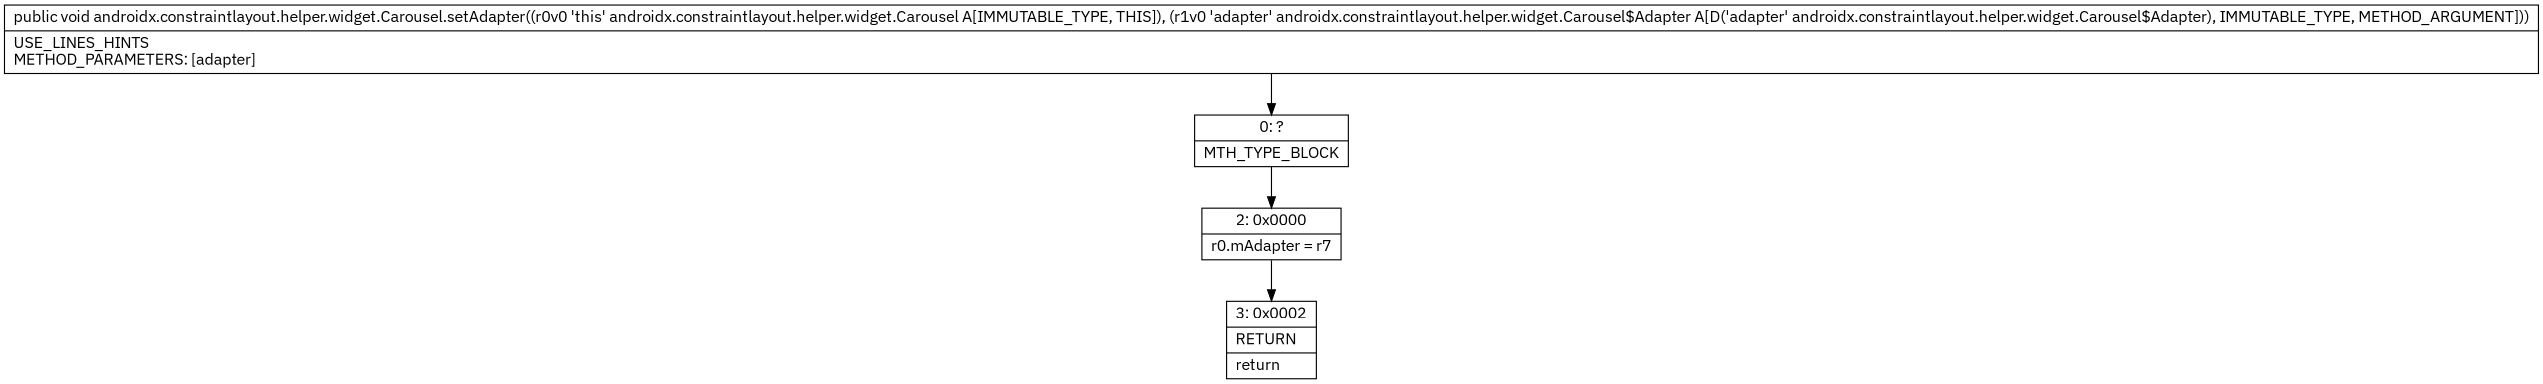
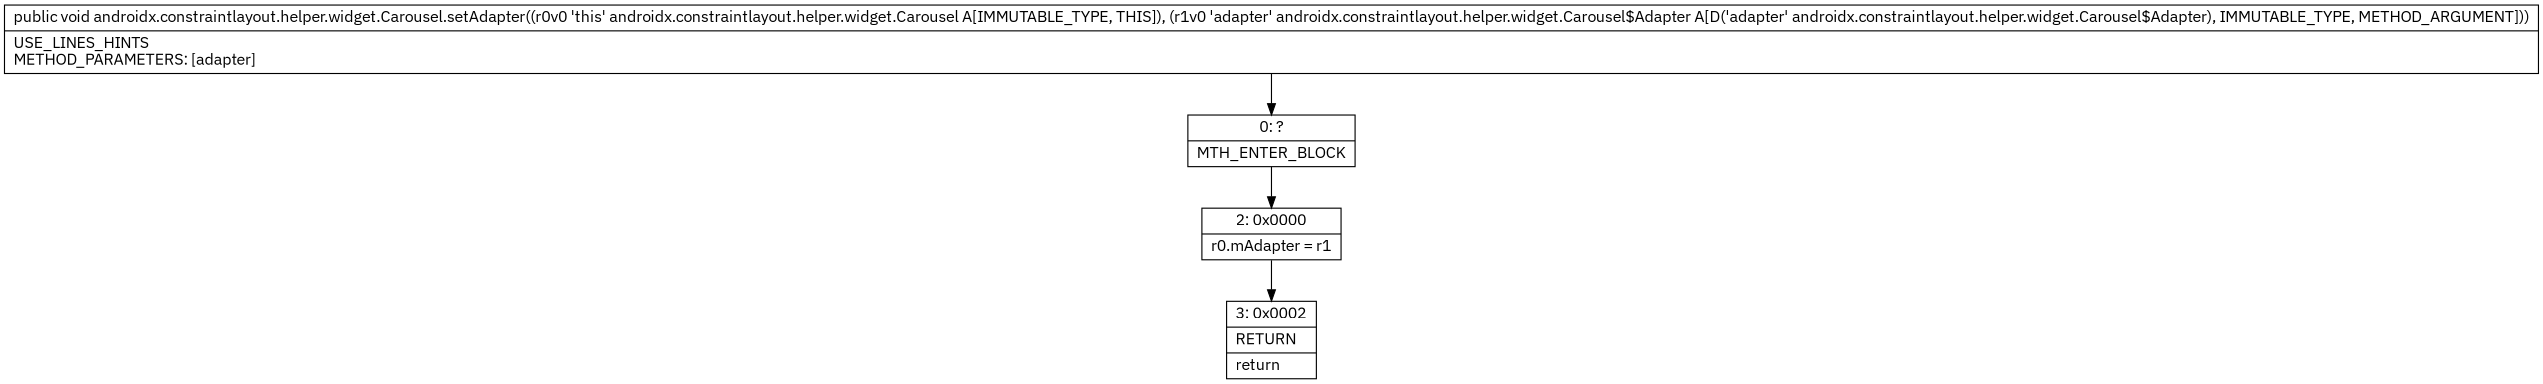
(1271, 153) -> (1271, 153)
(1271, 246) -> (1271, 246)
